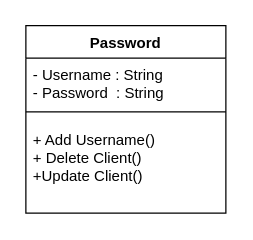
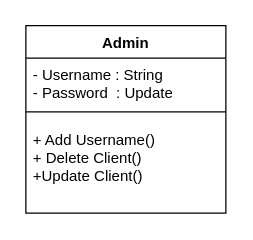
(126, 43) -> (126, 43)
(107, 85) -> (109, 85)
